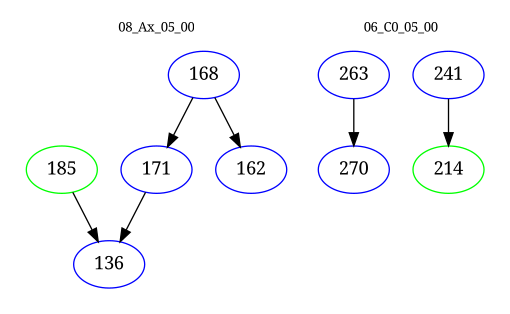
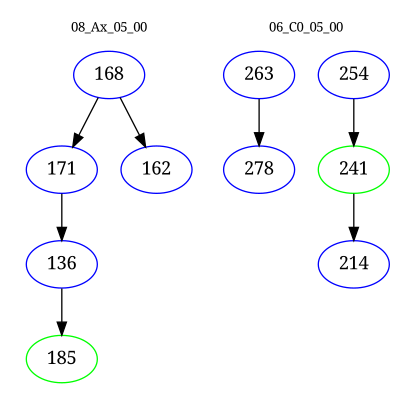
none -> (354, 75)
(449, 75) -> (354, 170)
(354, 170) -> (259, 170)
(449, 170) -> (354, 264)
(82, 211) -> (62, 305)
